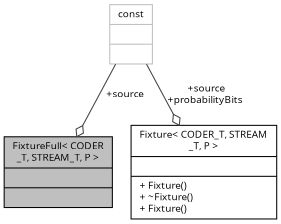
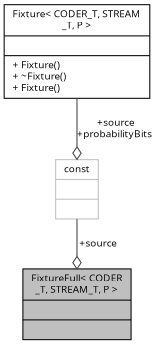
(160, 89) -> (77, 123)
